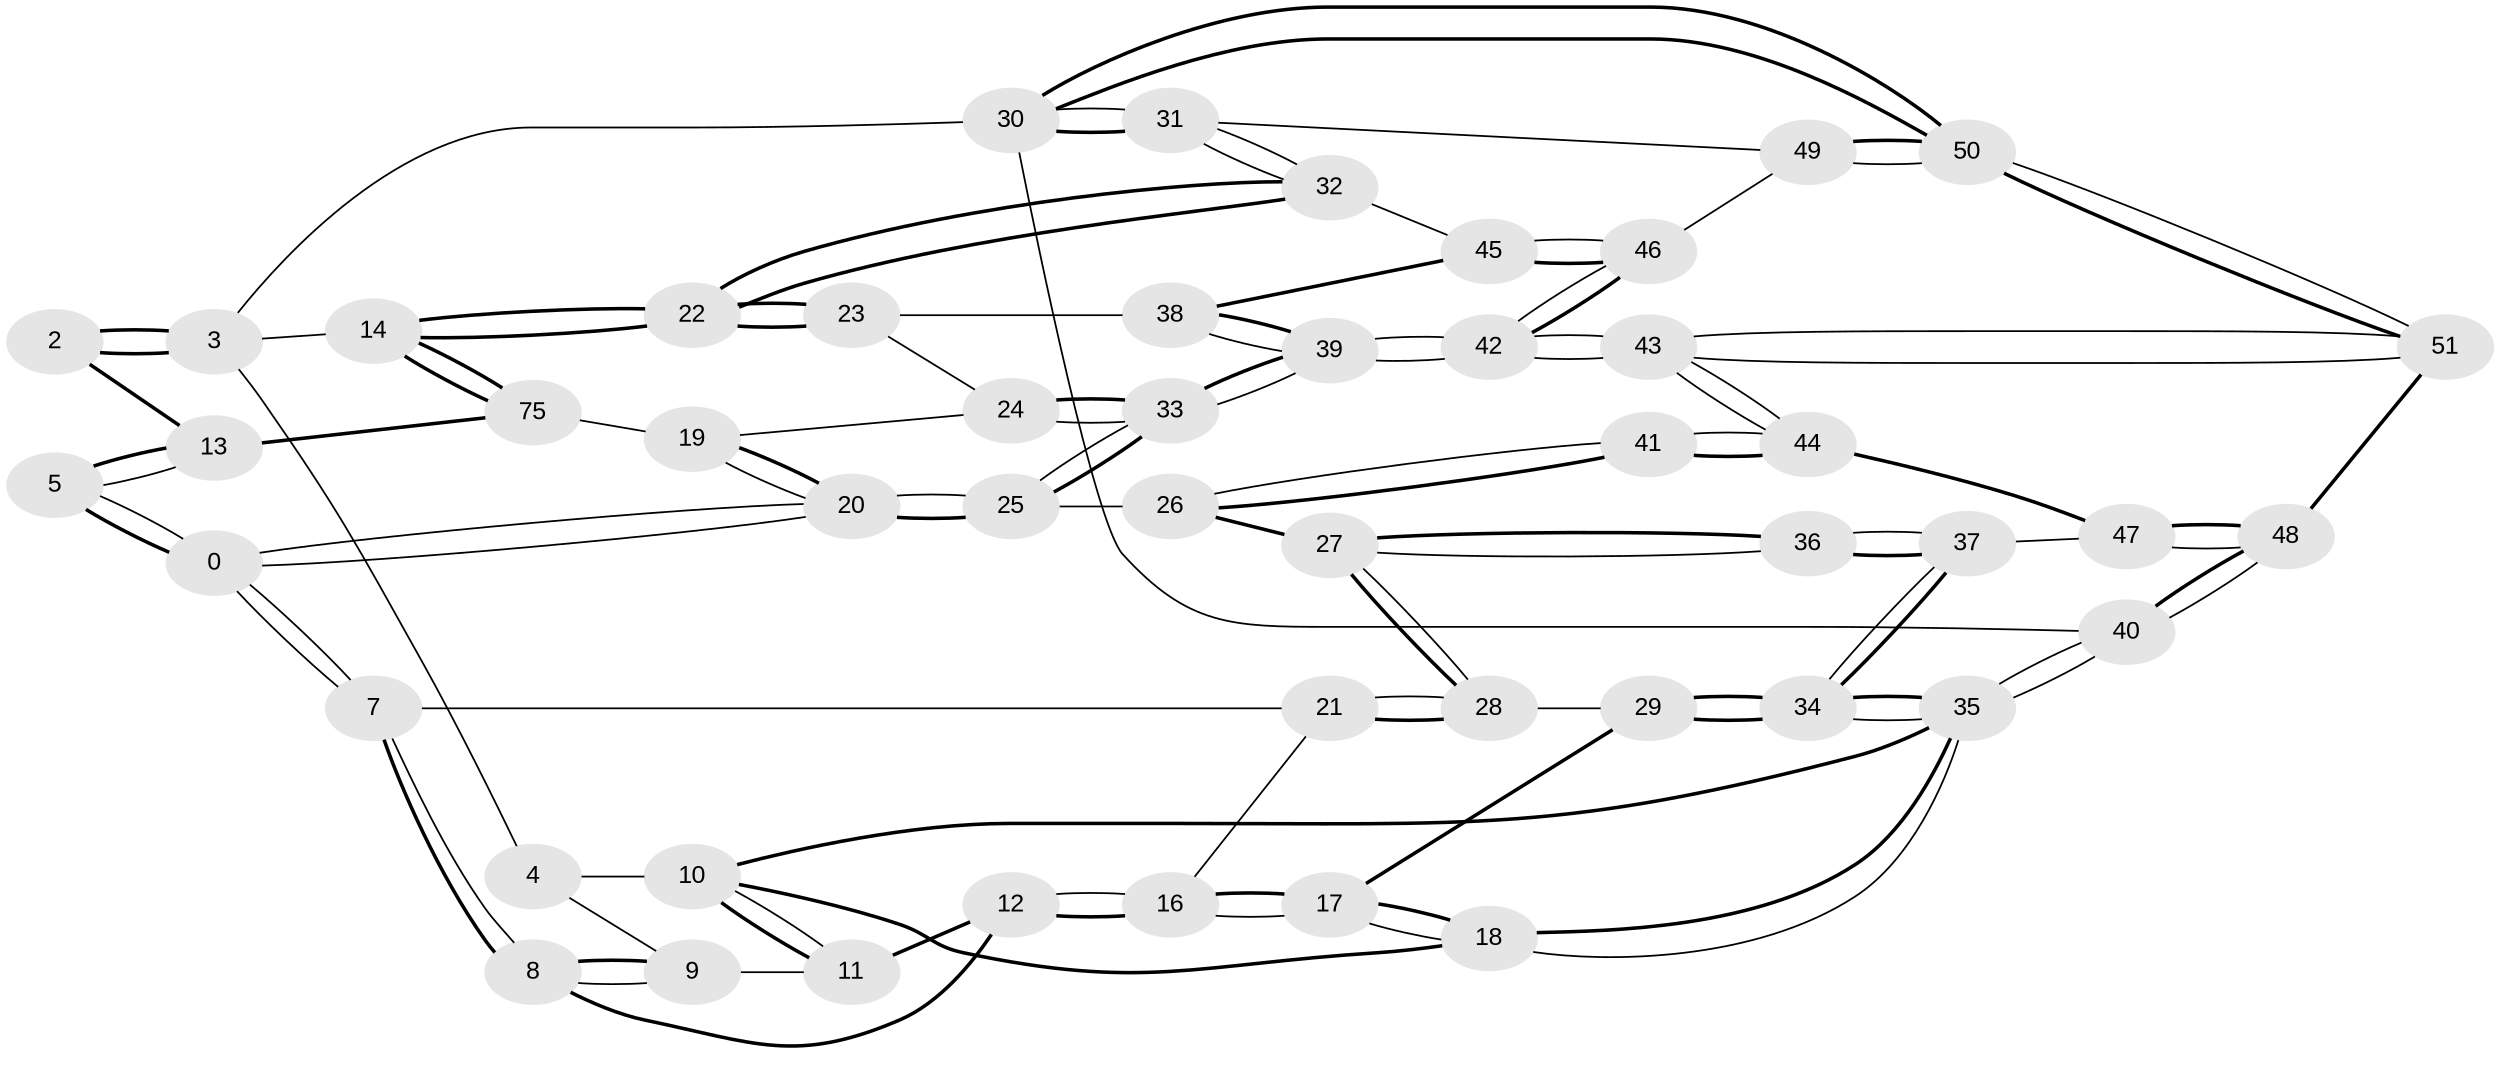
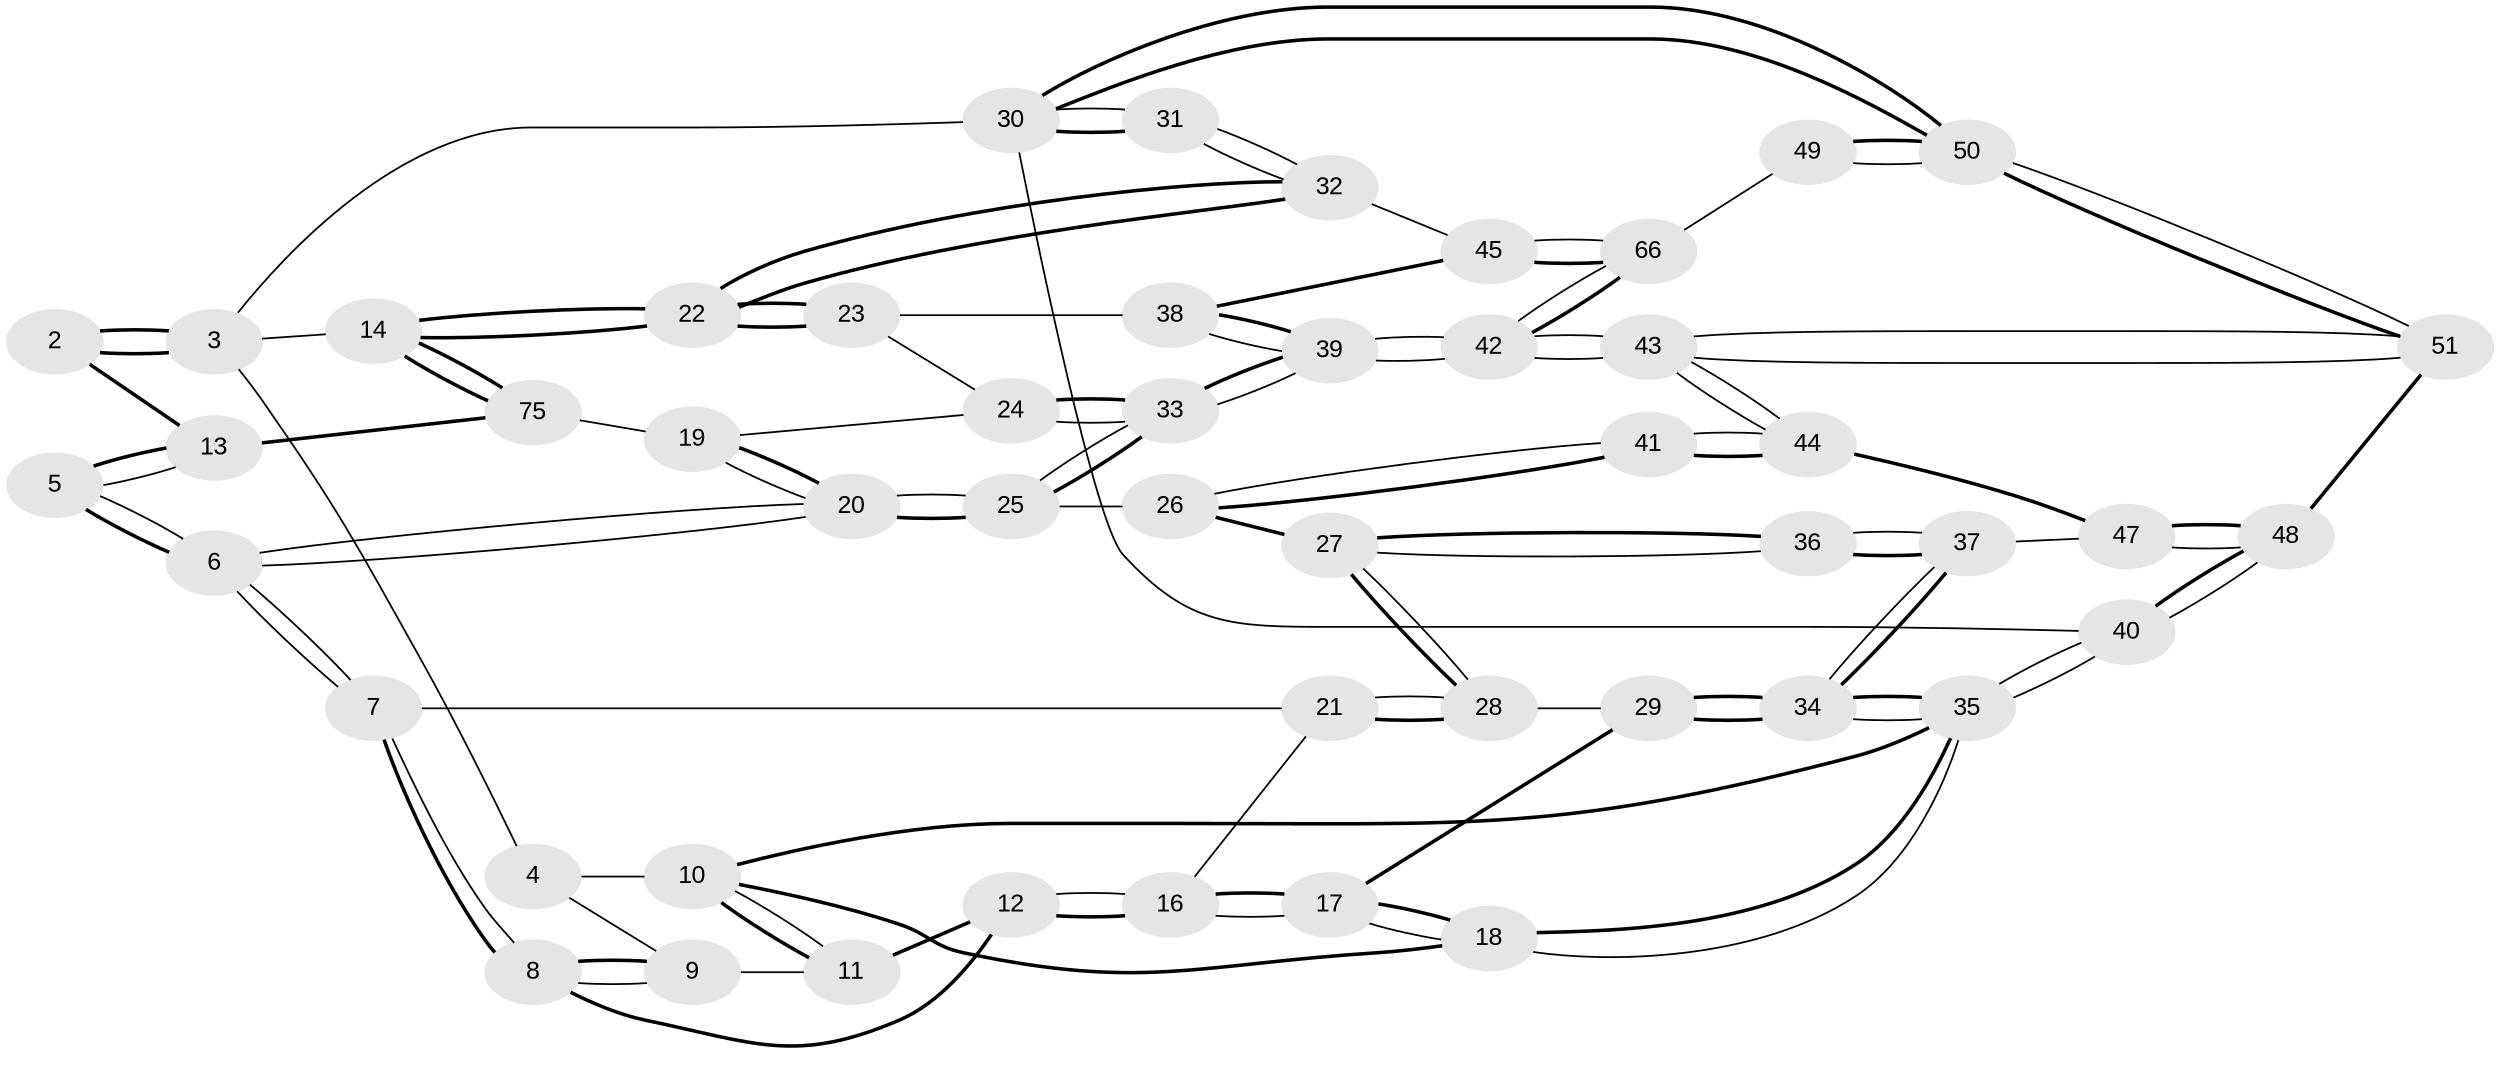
(1489, 136) -> none
(1649, 251) -> (1649, 251)
(214, 563) -> (214, 563)
